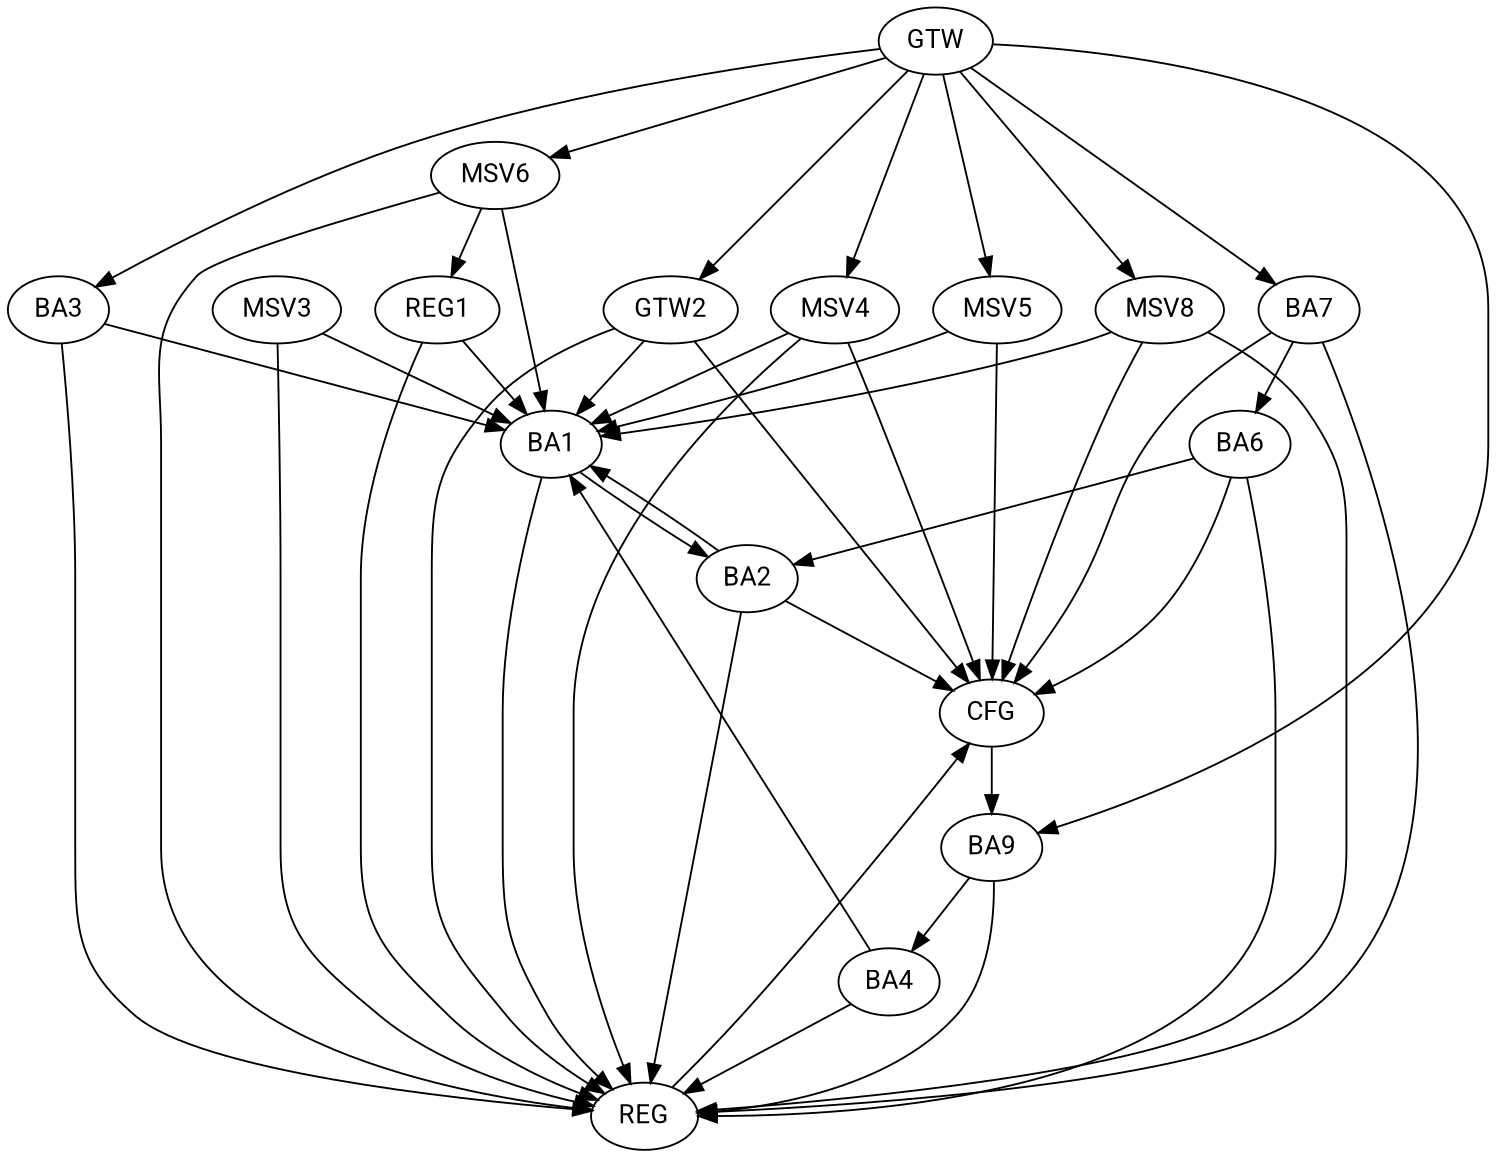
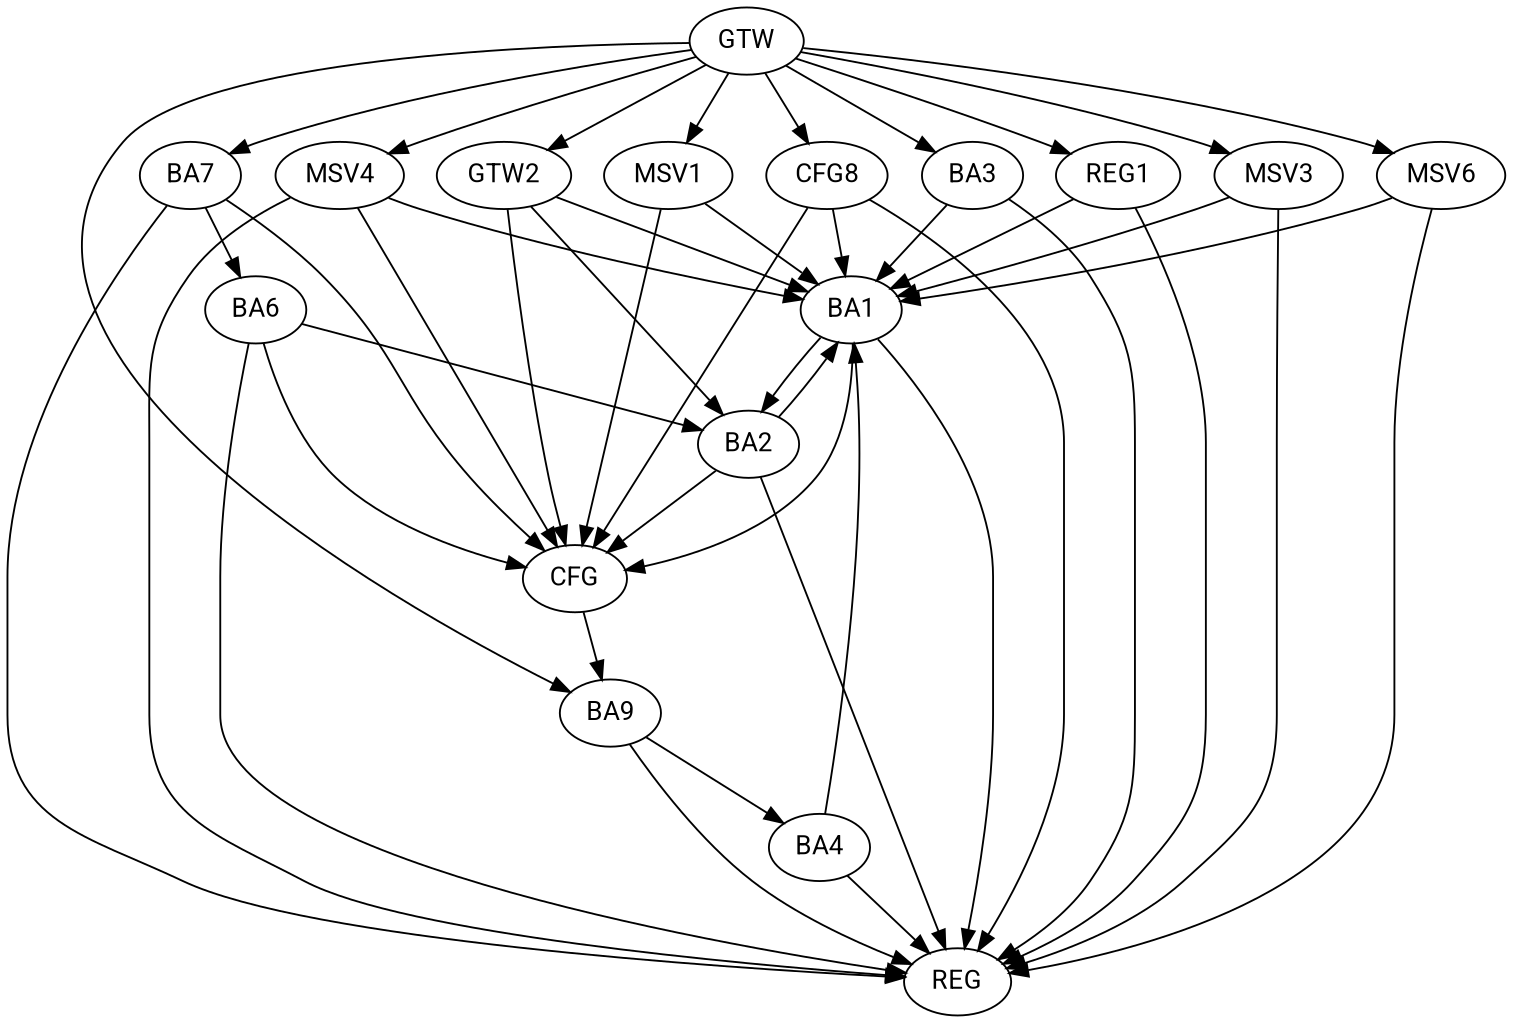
none -> (1008, 93)
(470, 234) -> (925, 101)
(997, 310) -> (668, 175)
(1160, 310) -> (827, 175)
(432, 693) -> (620, 304)
(819, 927) -> (797, 497)
